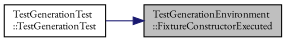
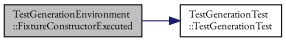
(119, 21) -> (156, 21)
